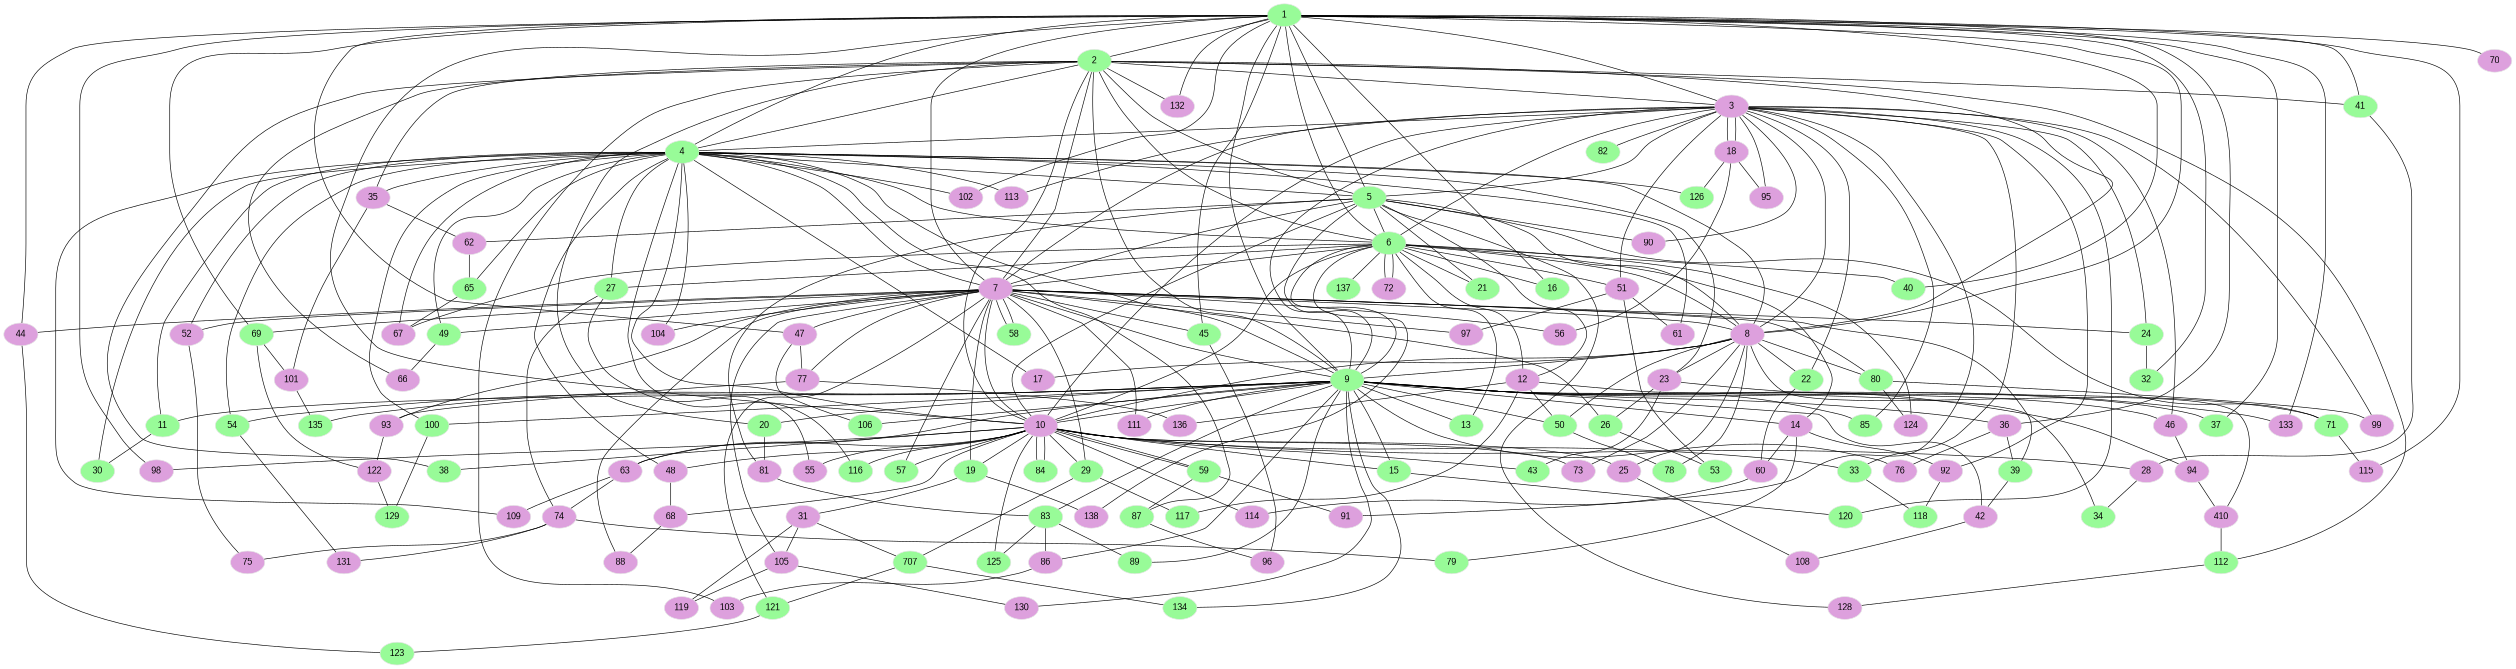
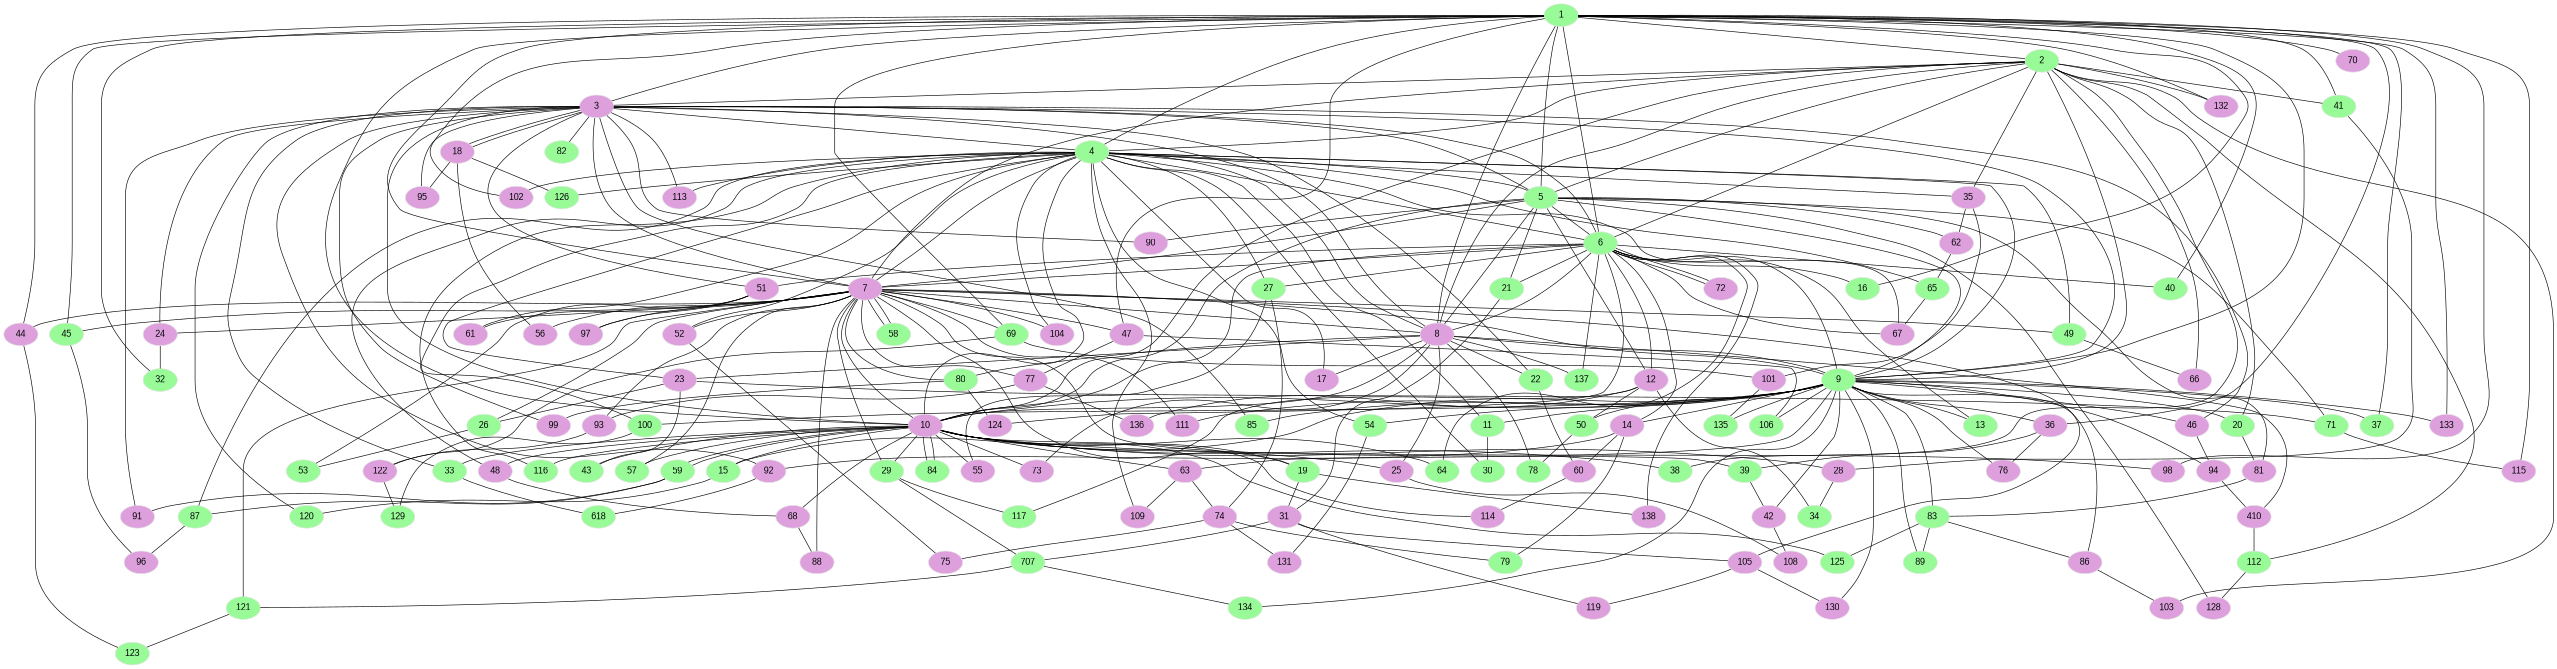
(2146, 334) -> (160, 334)
(1646, 367) -> (1523, 357)
none -> (1412, 385)
none -> (1442, 471)
(1920, 517) -> (598, 517)
